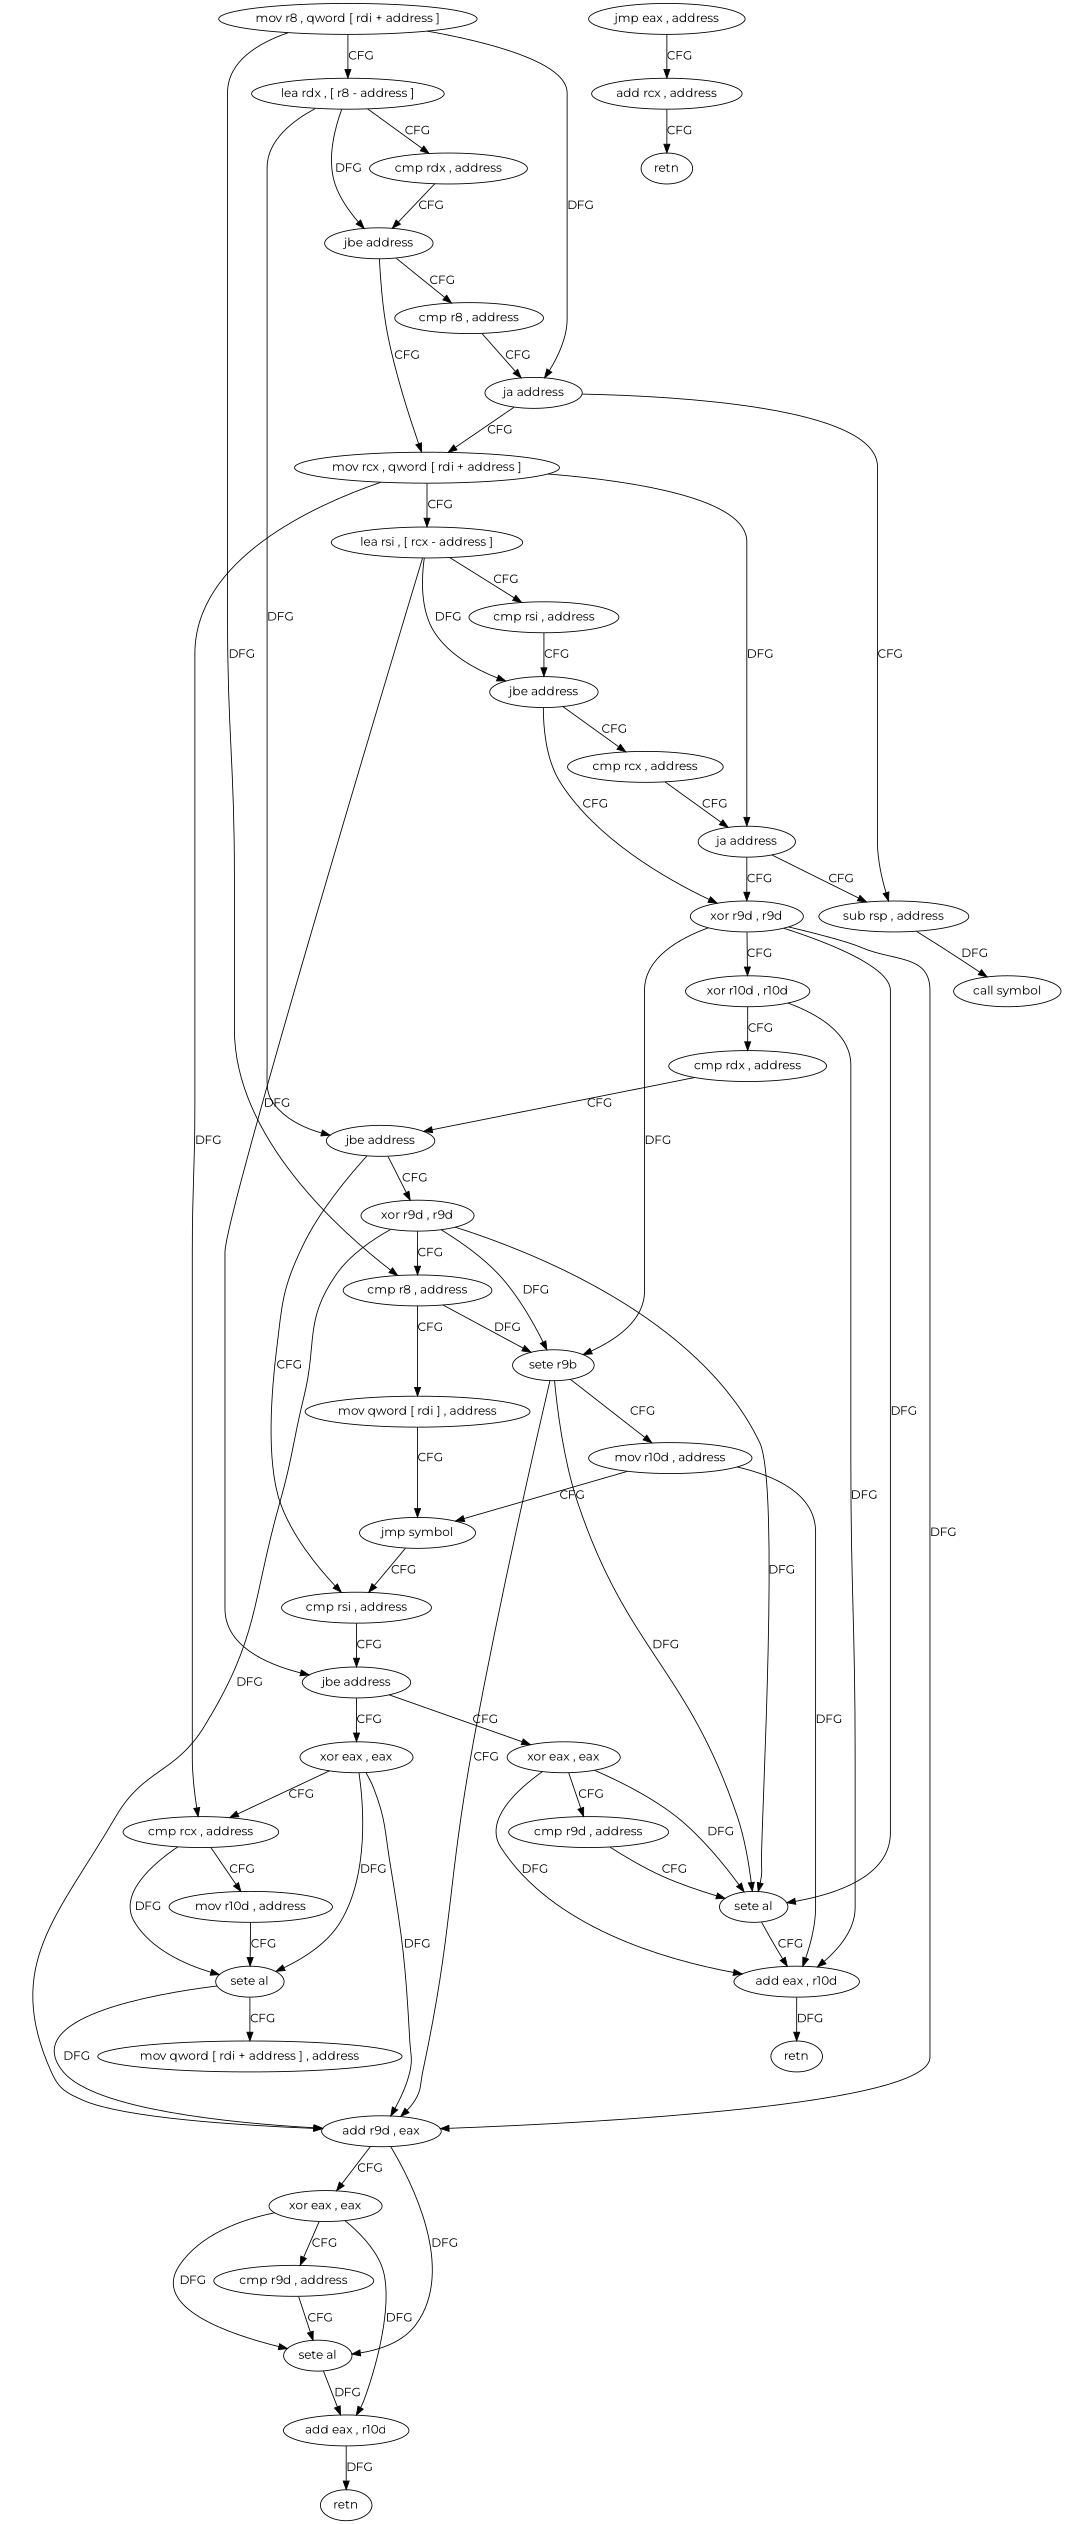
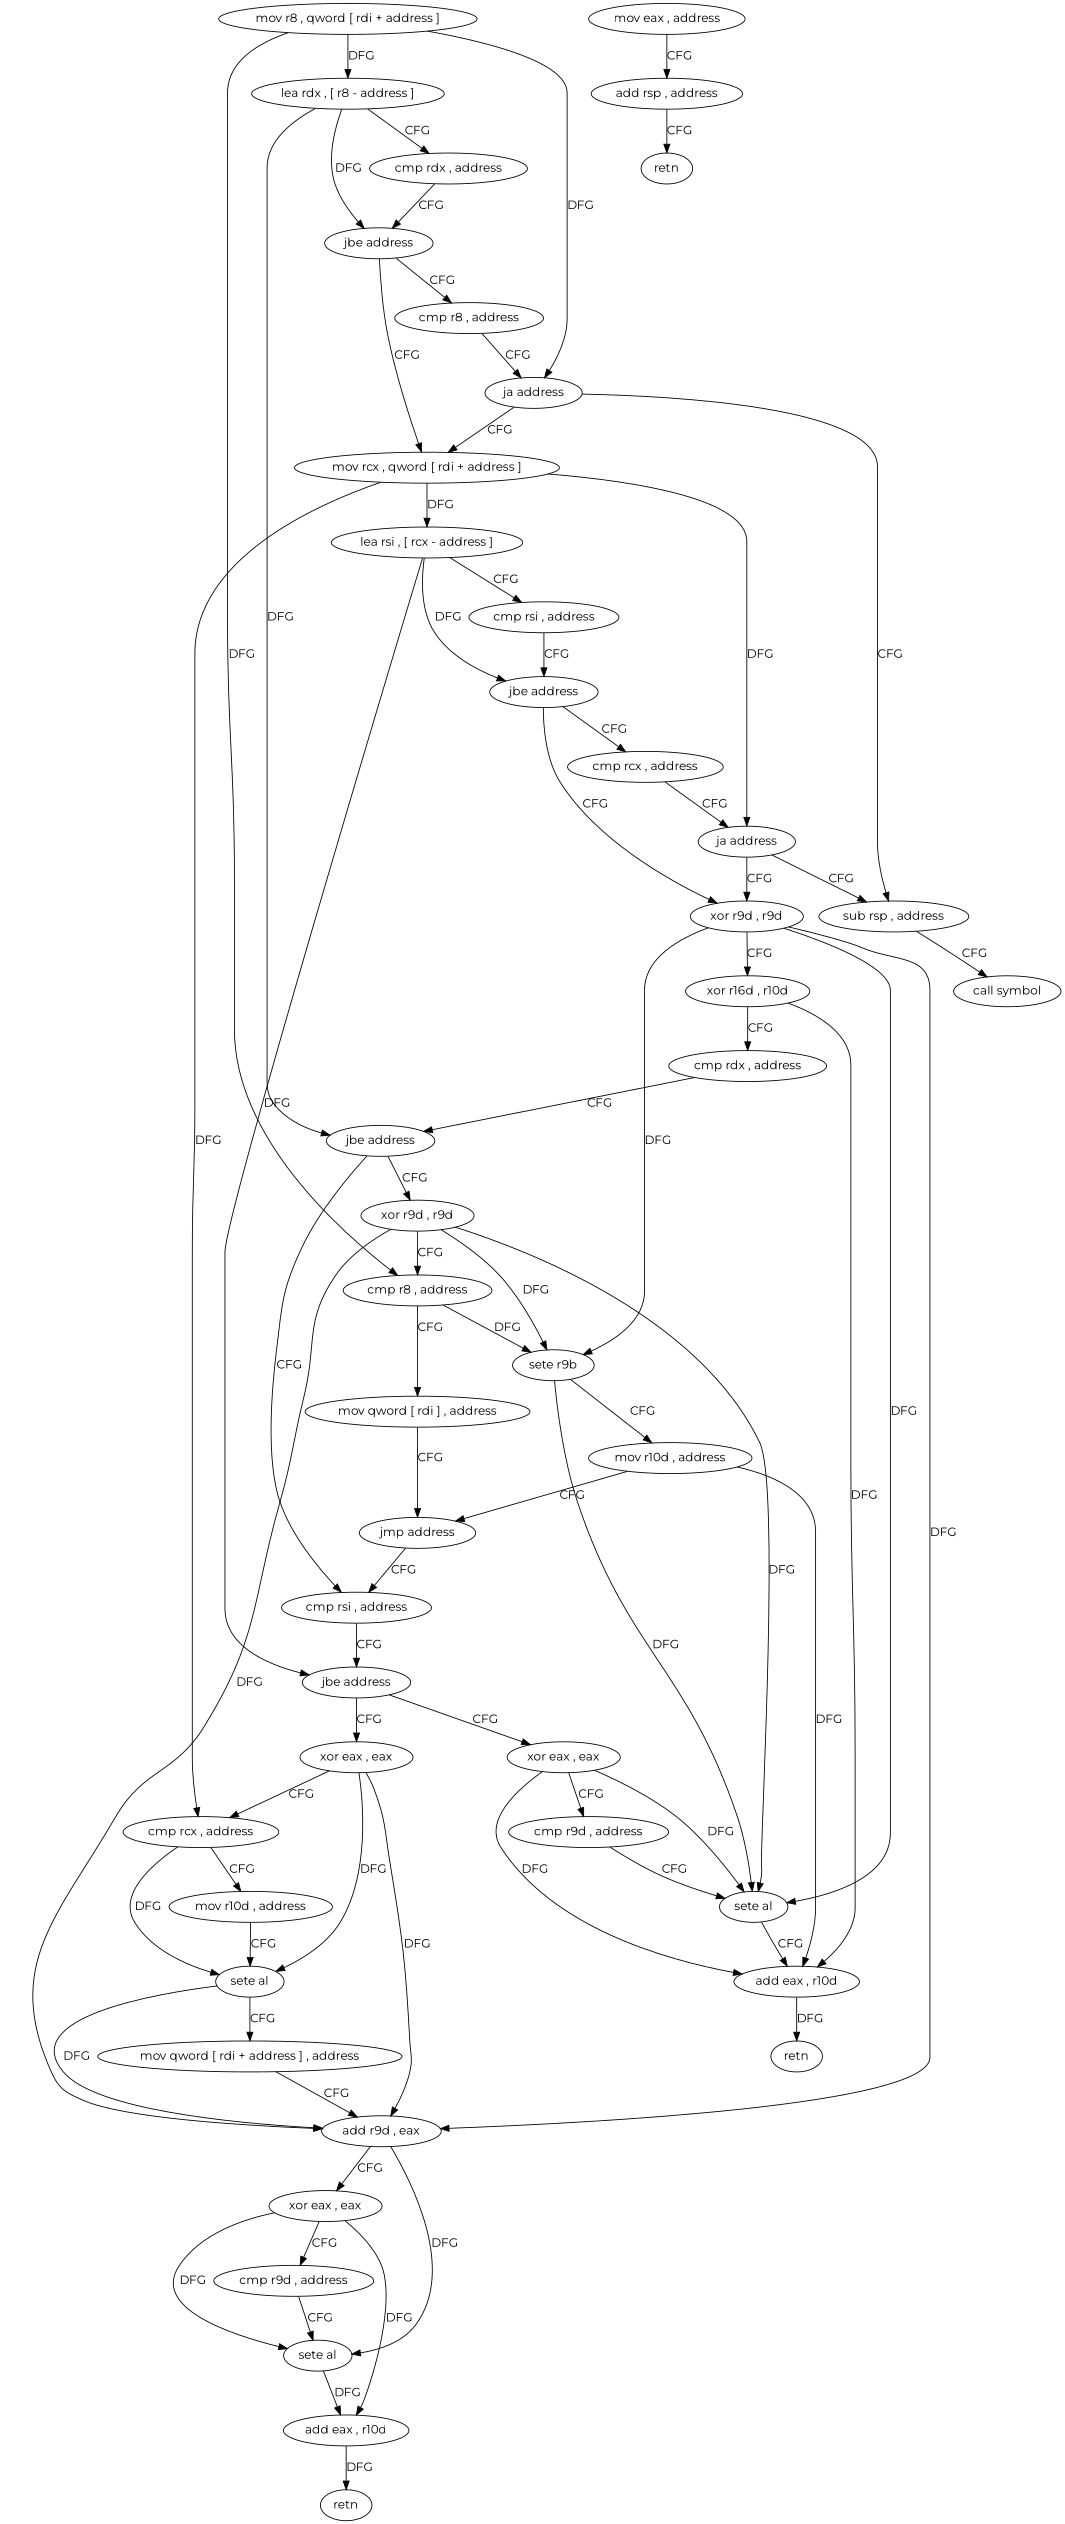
(667, 19) -> (667, 19)
(361, 56) -> (361, 56)
(667, 94) -> (667, 94)
(440, 505) -> (440, 505)
(975, 954) -> (975, 954)
(748, 991) -> (748, 991)
(418, 1533) -> (418, 1533)
(473, 1745) -> (313, 2092)
